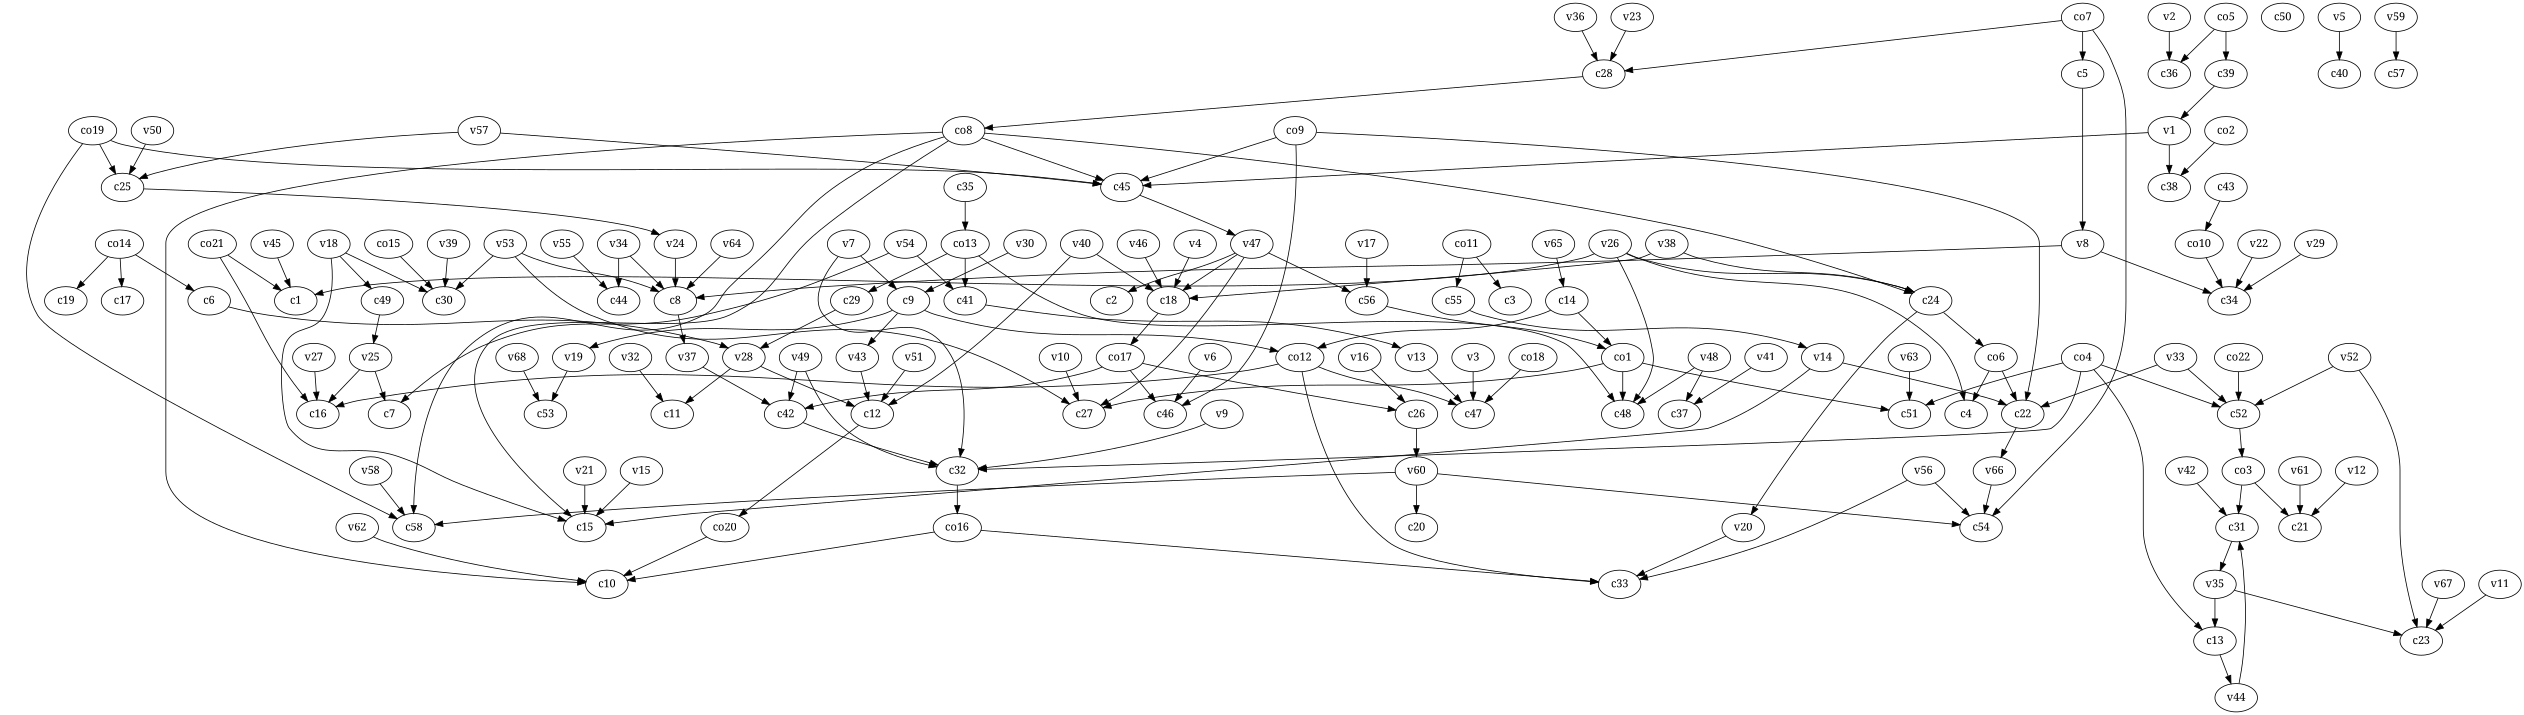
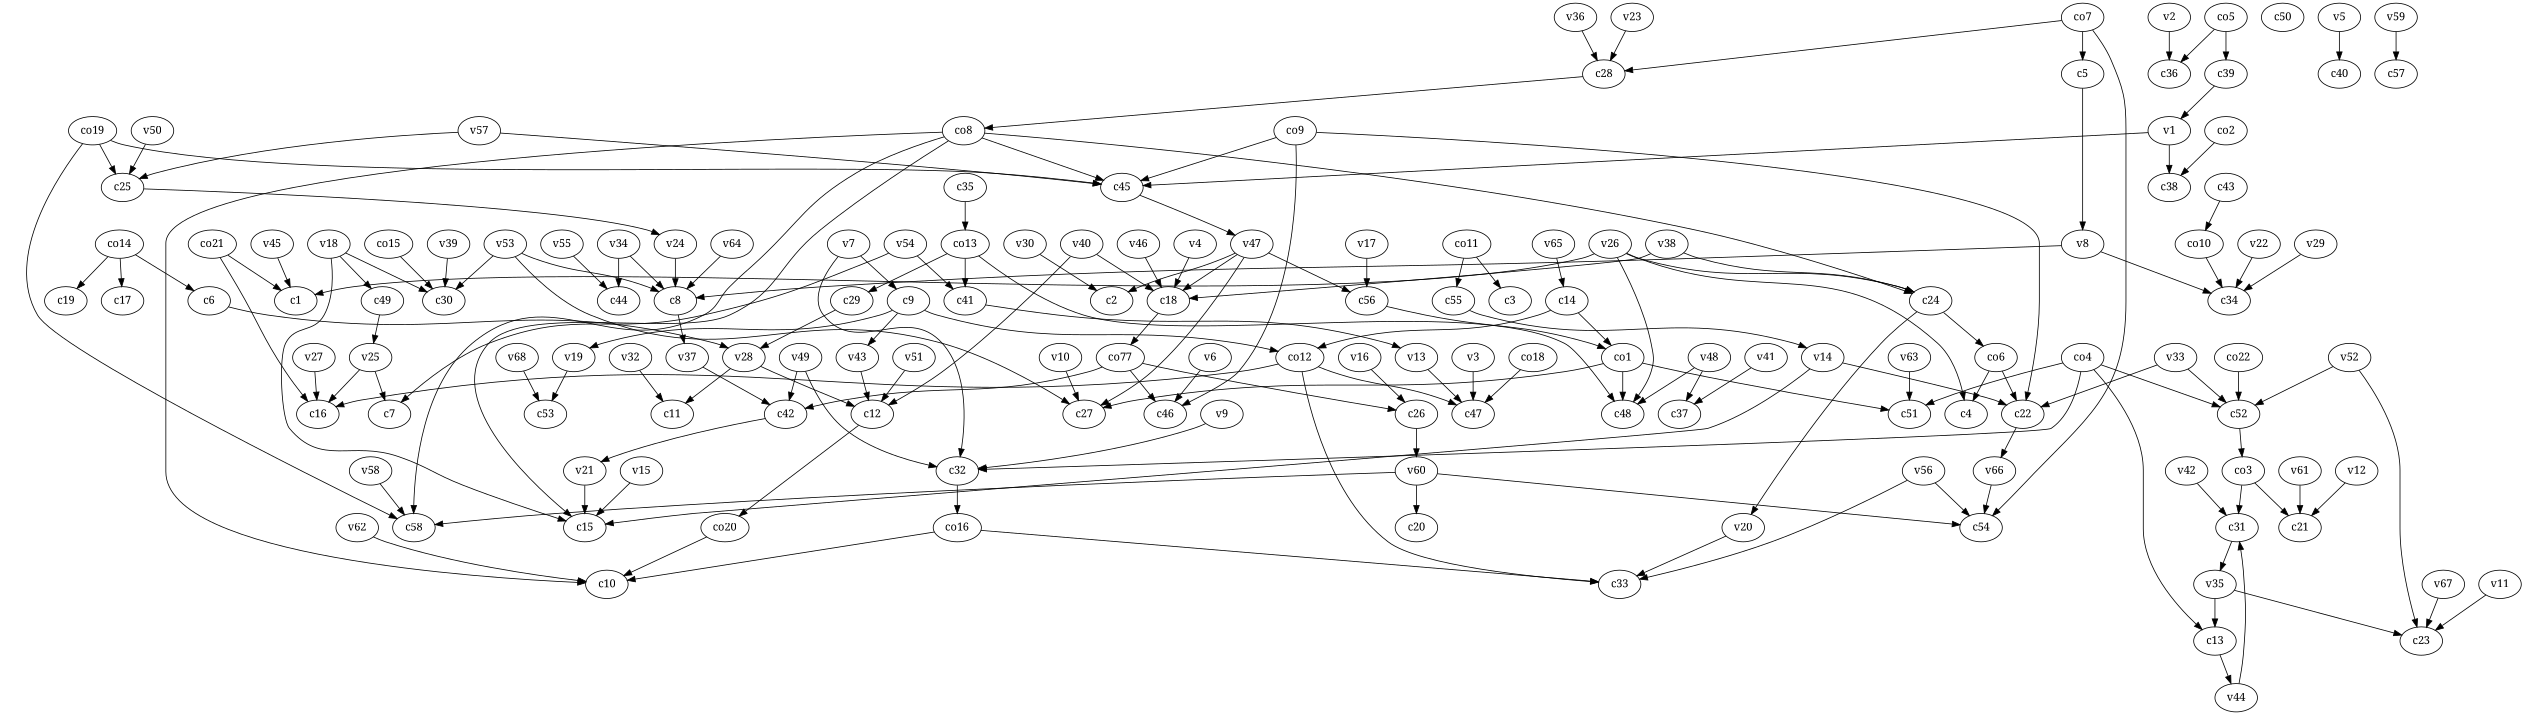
(970, 271) -> (1055, 264)
(1120, 358) -> (1120, 358)
(850, 439) -> (686, 435)
